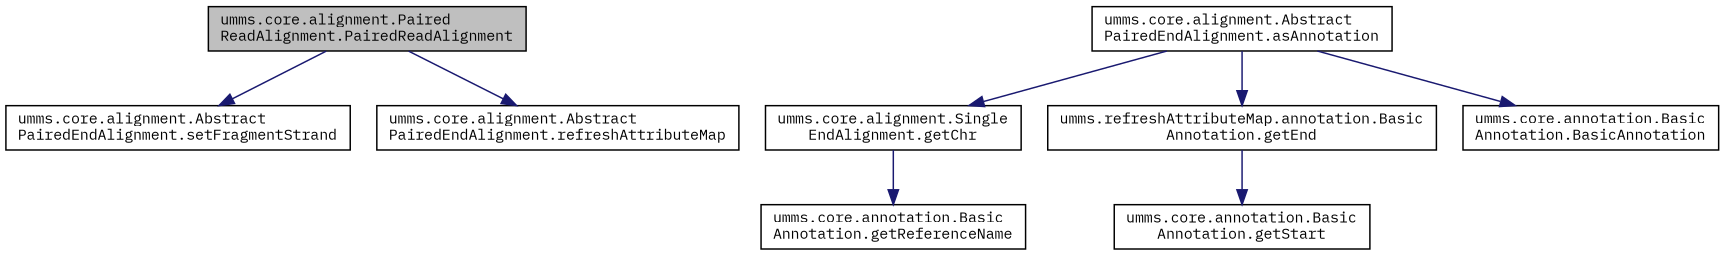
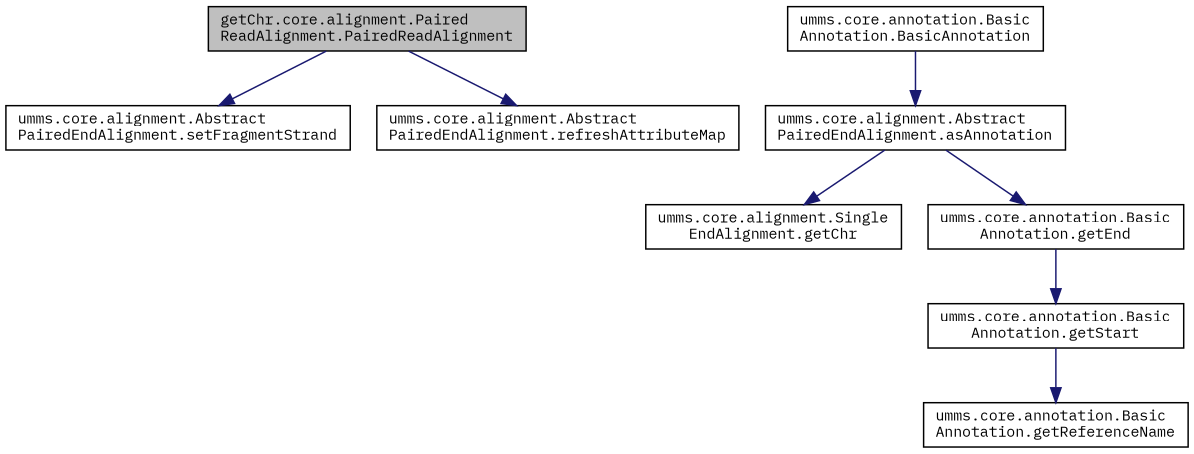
(367, 29) -> (367, 29)
(1409, 76) -> (915, 71)
(1242, 128) -> (1056, 227)
(893, 170) -> (1056, 368)
